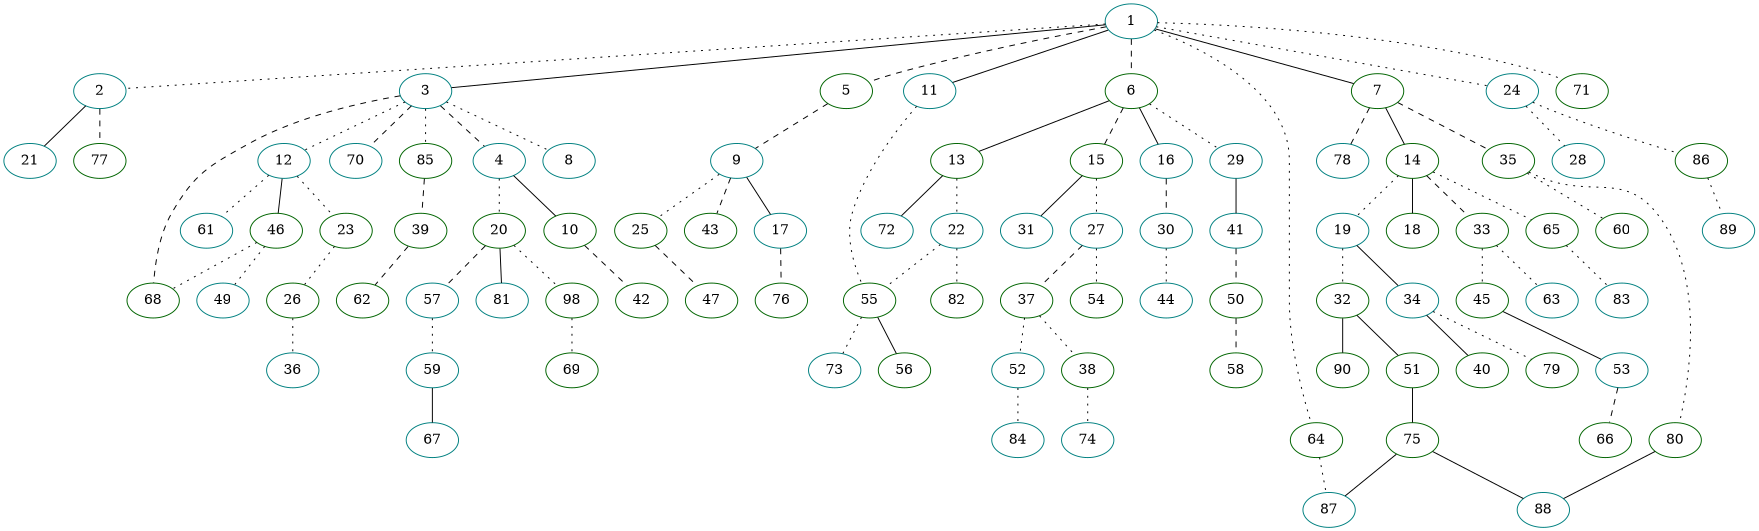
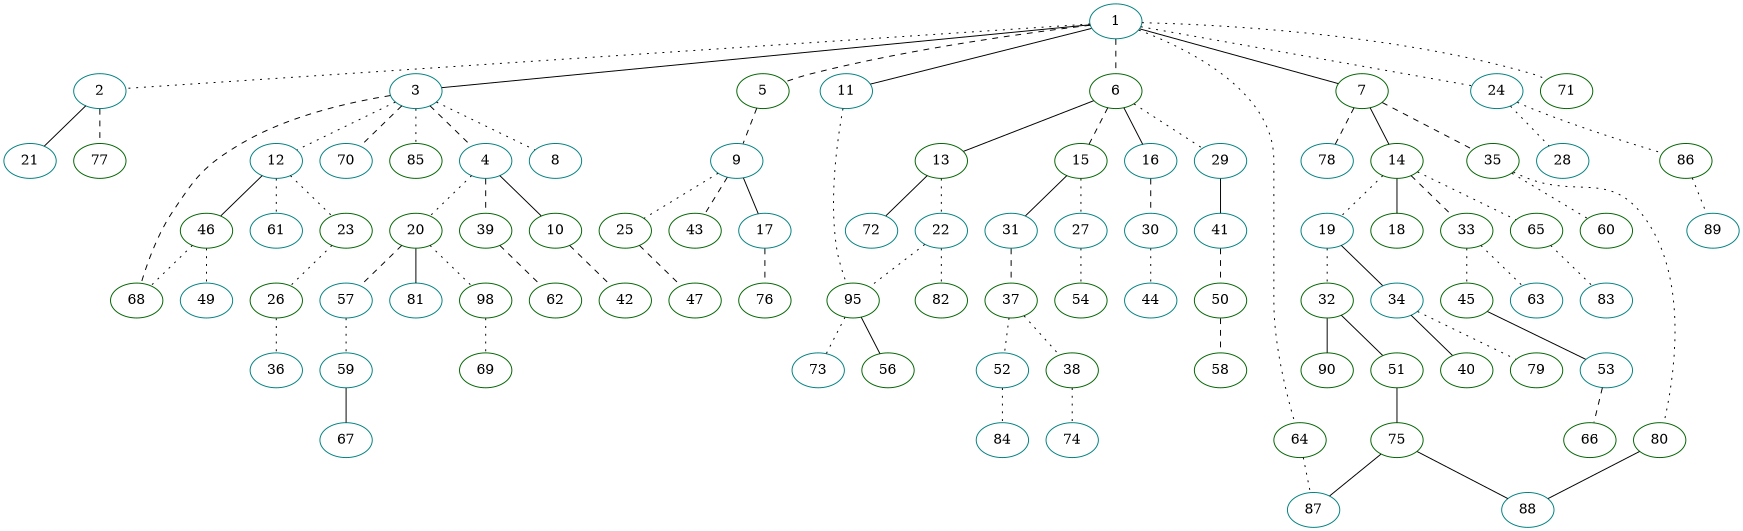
(423, 196) -> (486, 196)
(1062, 266) -> (1011, 266)
(870, 301) -> (853, 301)
